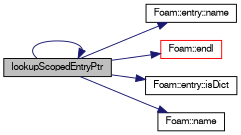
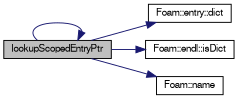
(191, 13) -> (190, 13)
(191, 49) -> none
(191, 86) -> (190, 49)
